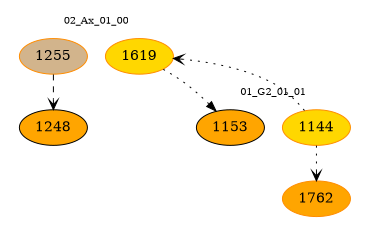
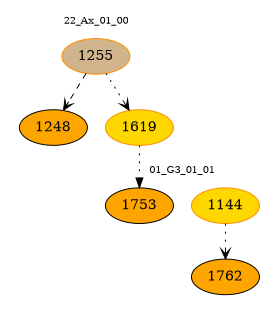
(96, 21) -> (96, 21)
(249, 73) -> (115, 87)
(273, 92) -> (182, 171)
(230, 128) -> (139, 206)
(316, 199) -> (225, 277)
